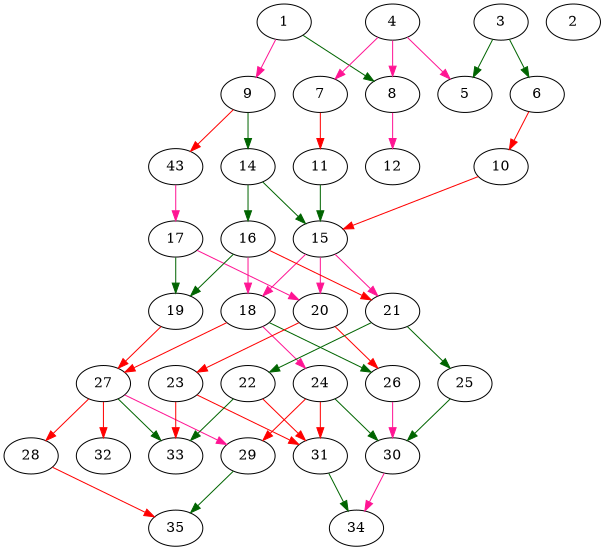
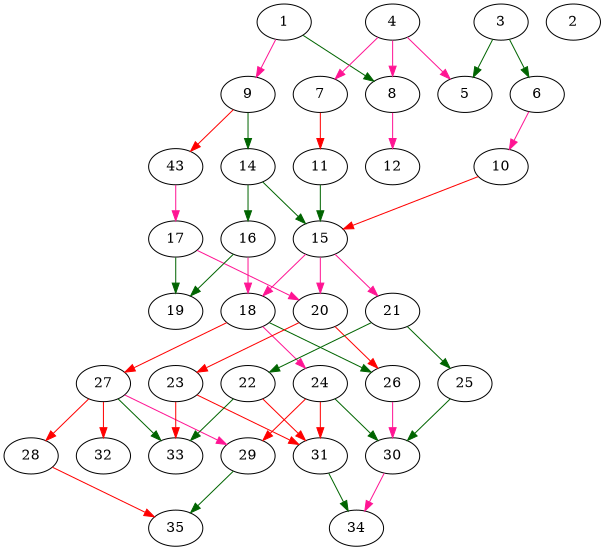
(521, 126) -> (521, 126)
(313, 272) -> none
(143, 344) -> none
